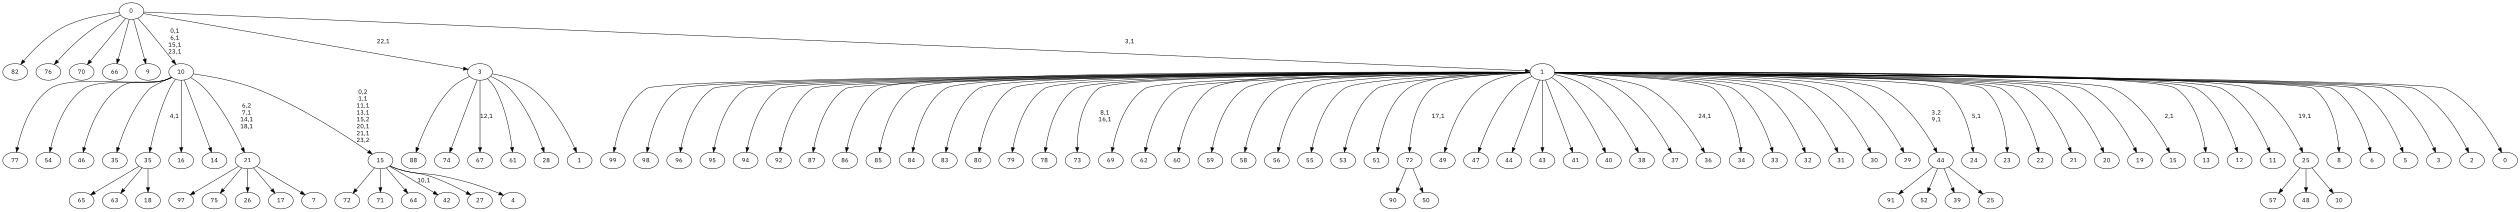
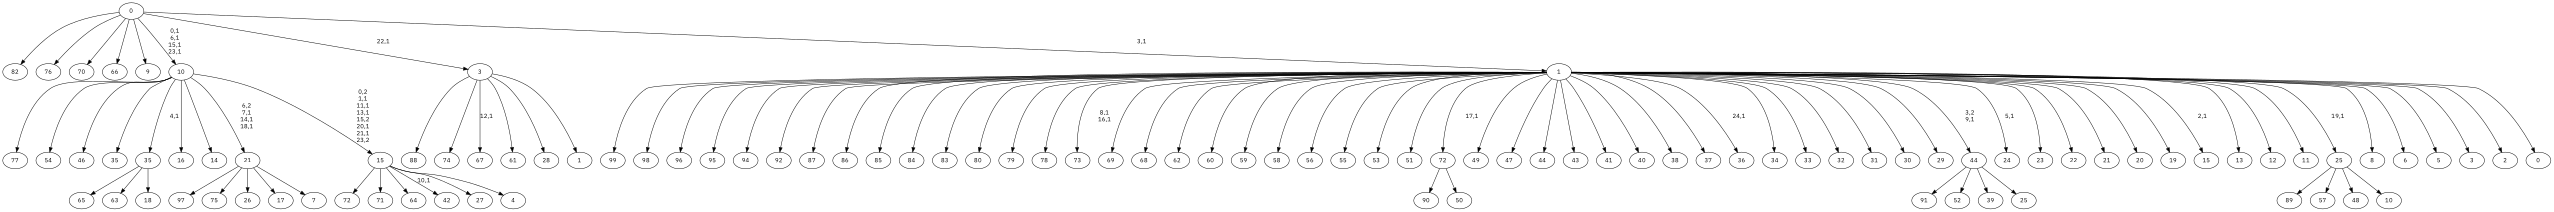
none -> (1144, 160)
none -> (2289, 201)
